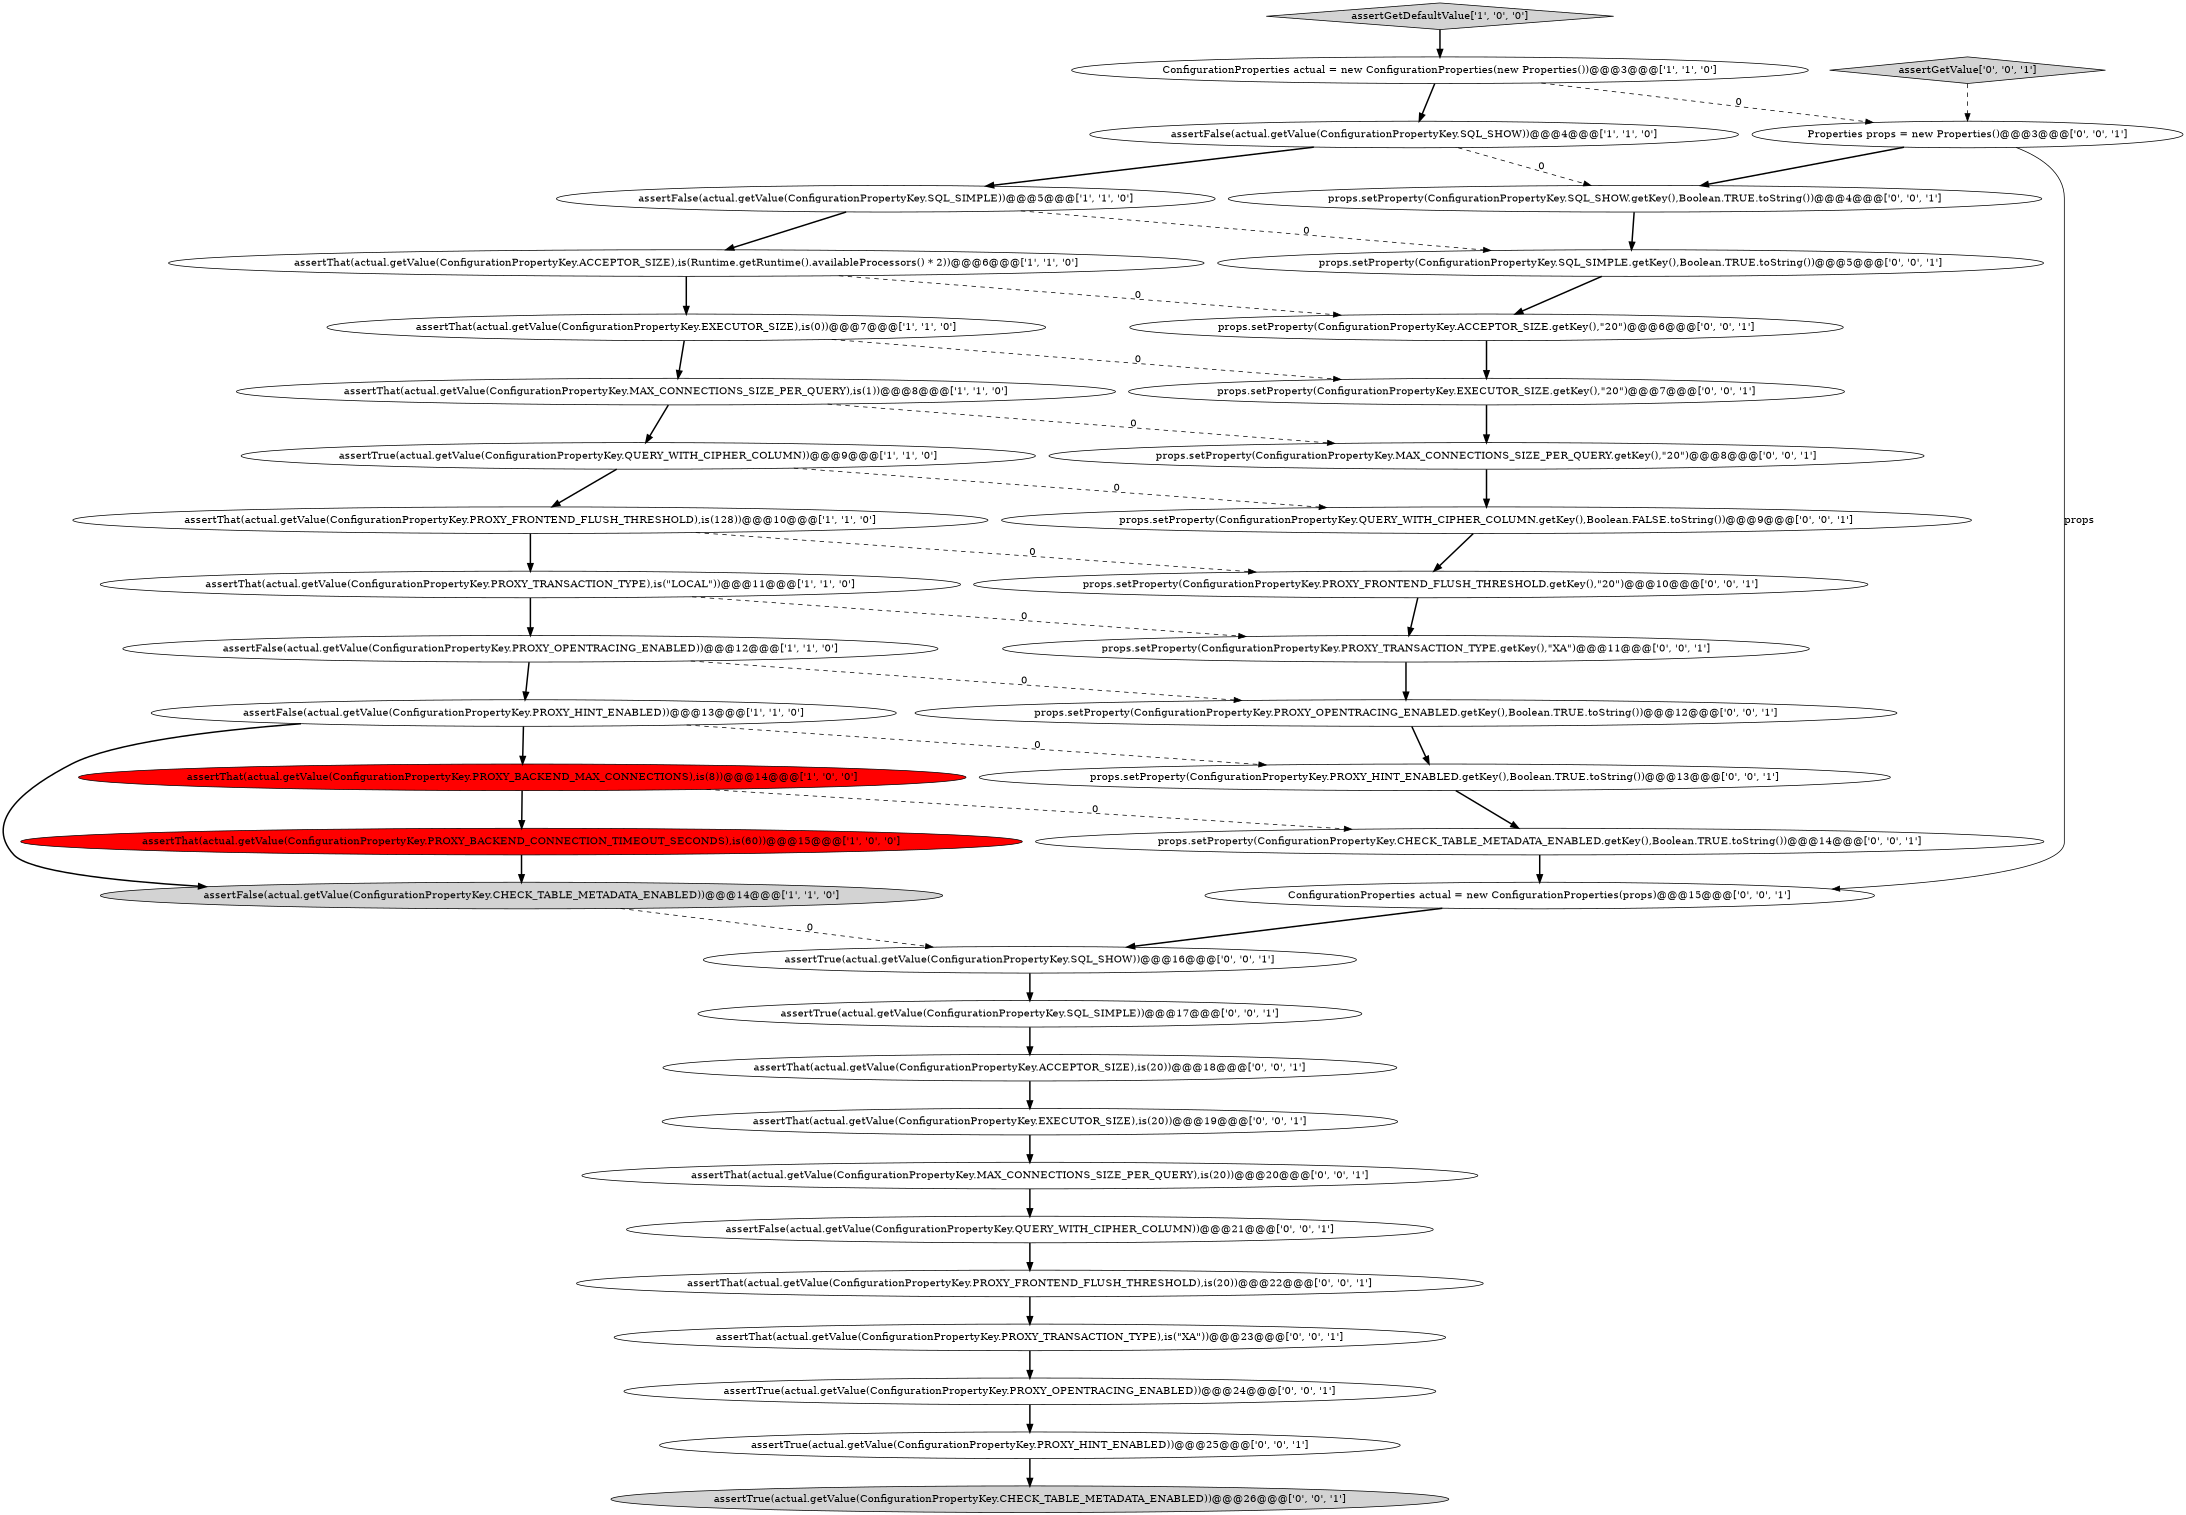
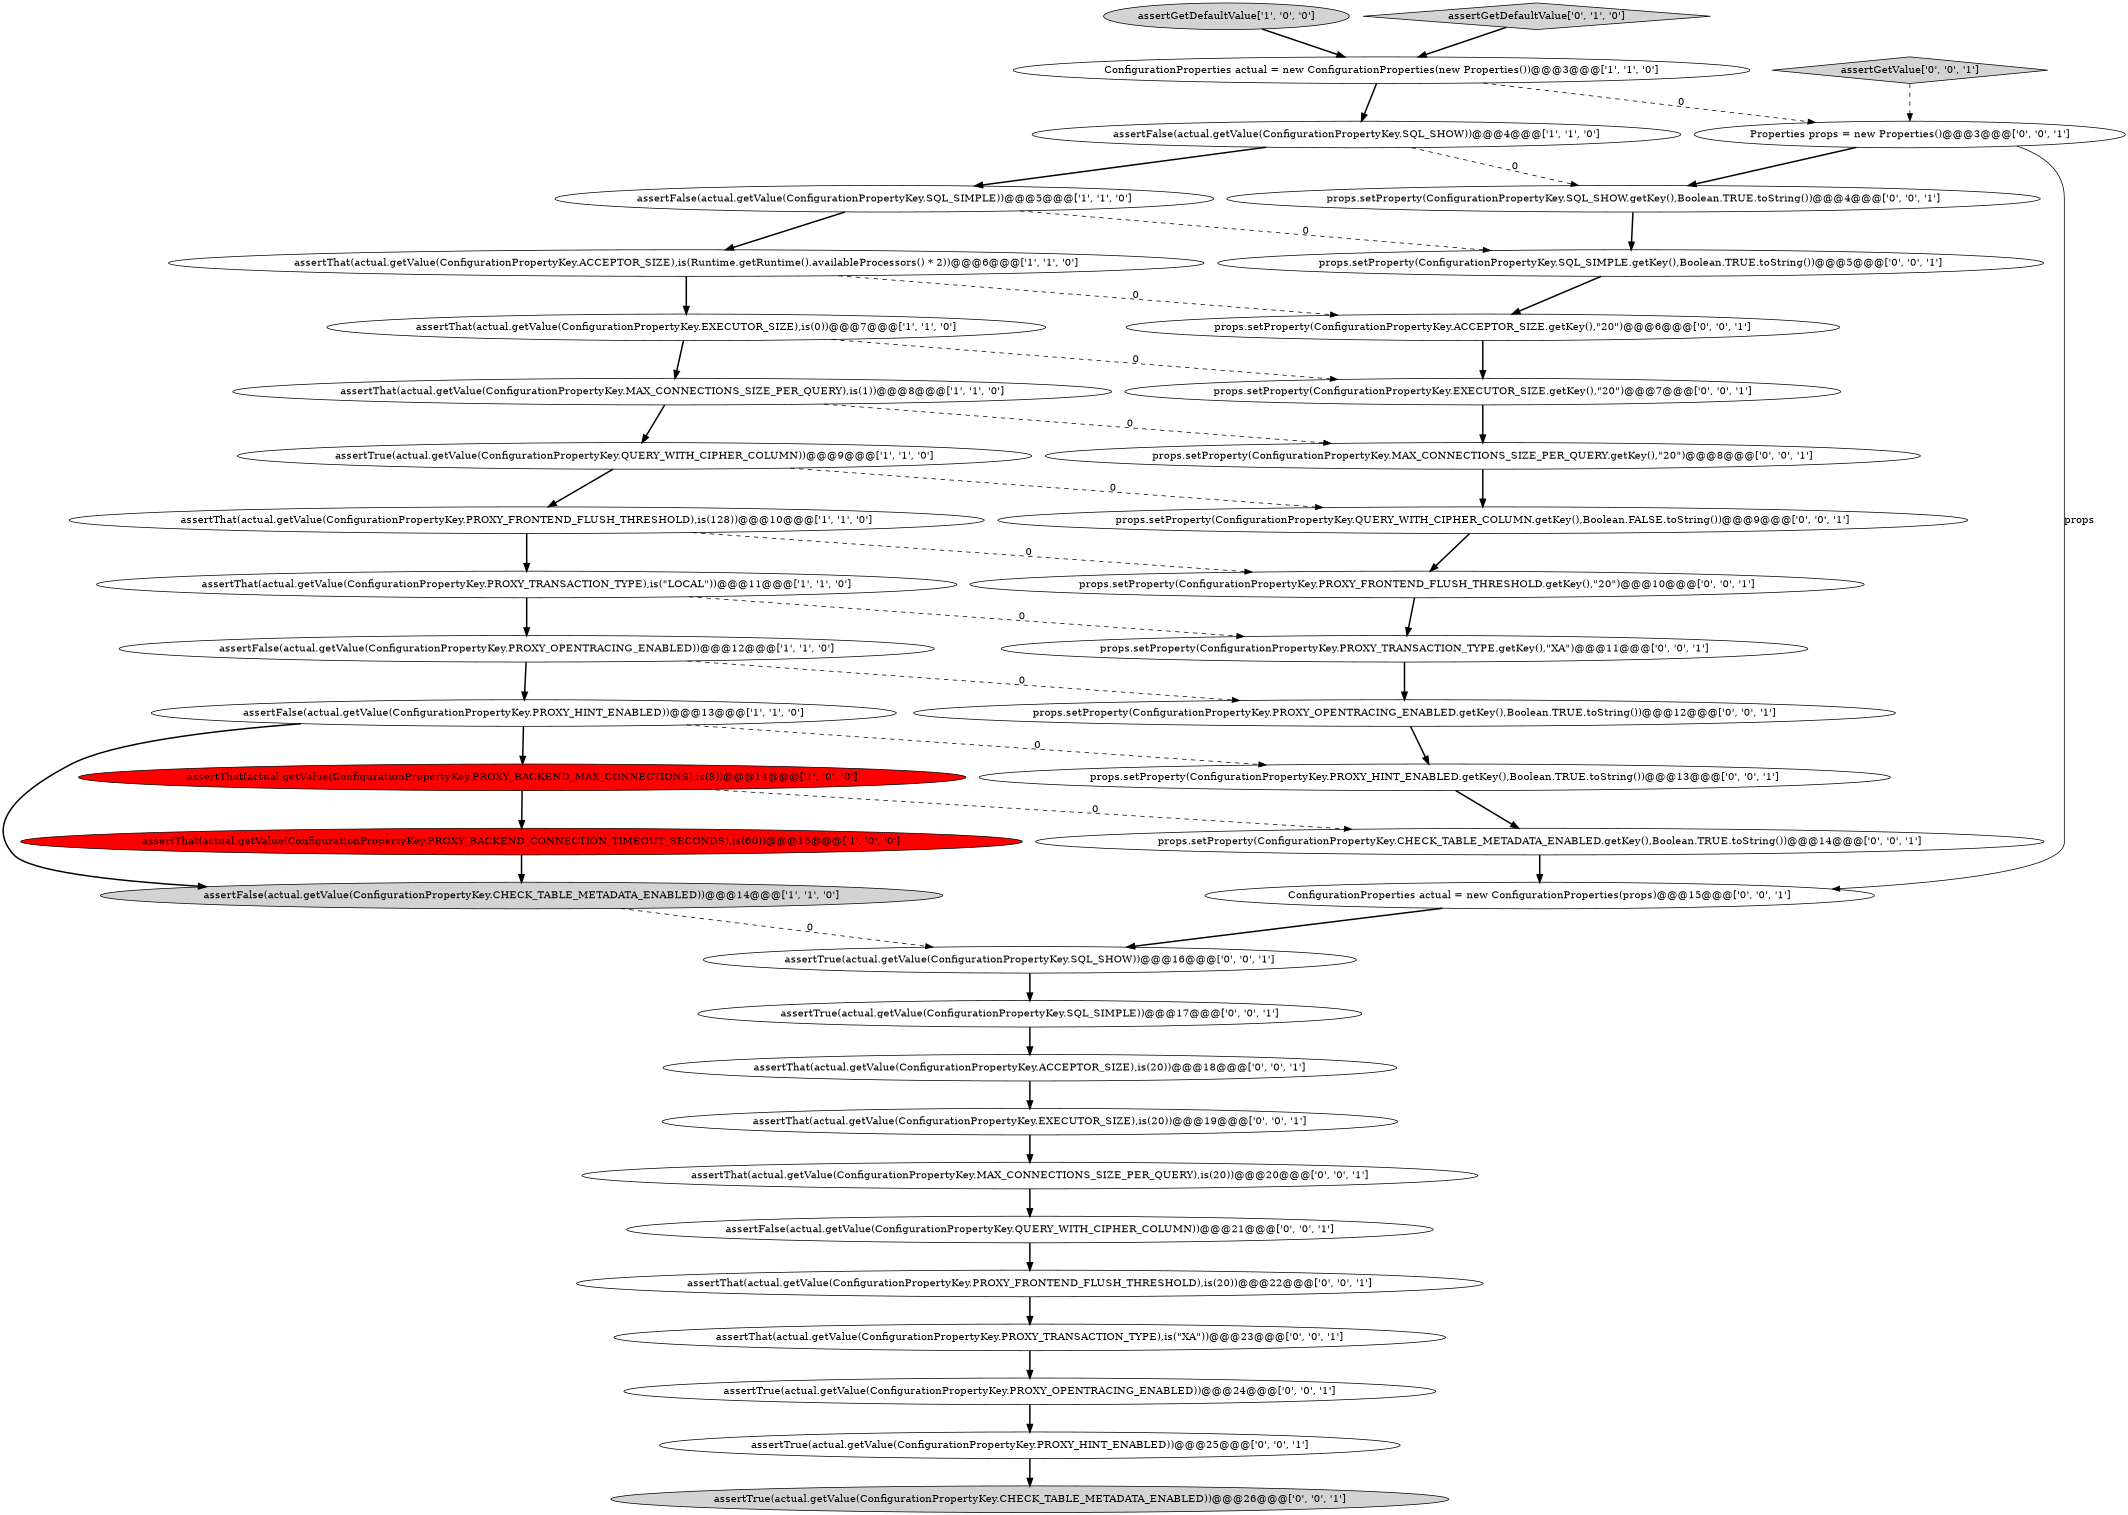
(1440, 16) -> (1226, 16)
none -> (1537, 16)
